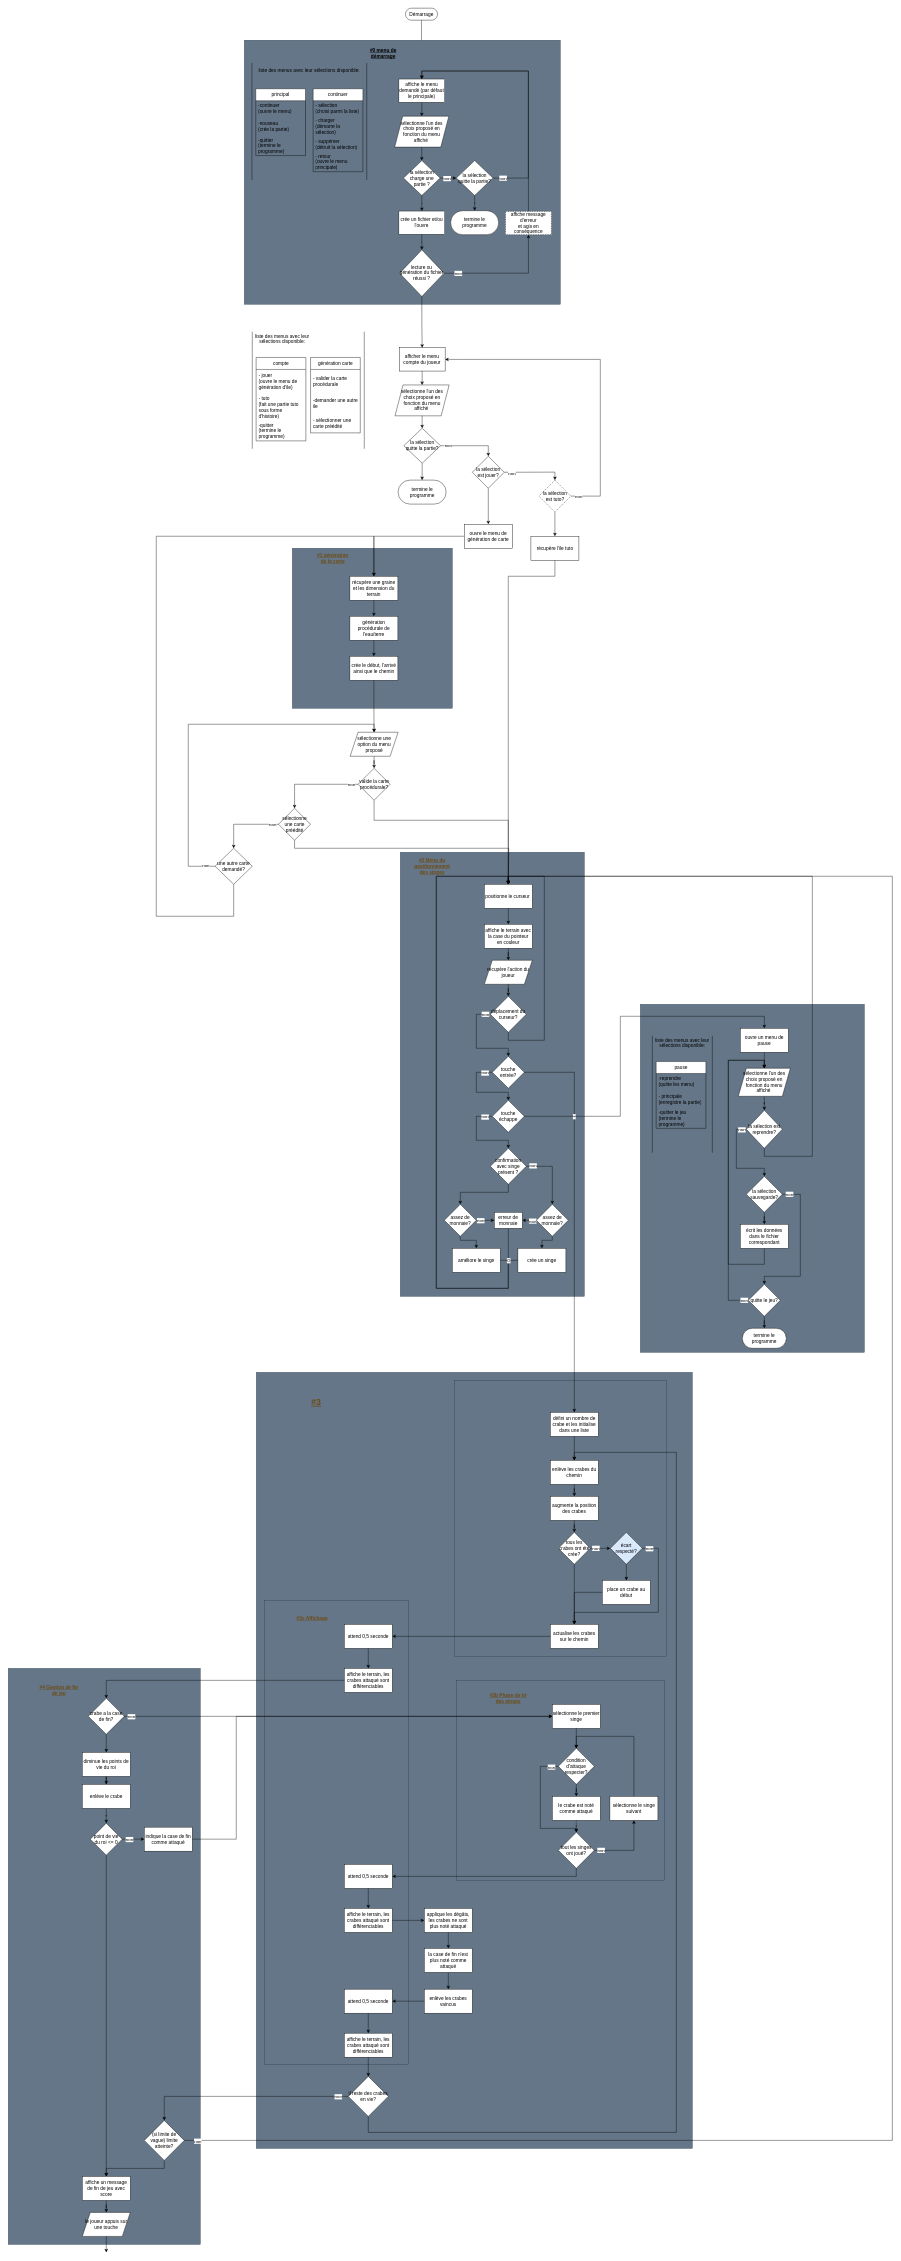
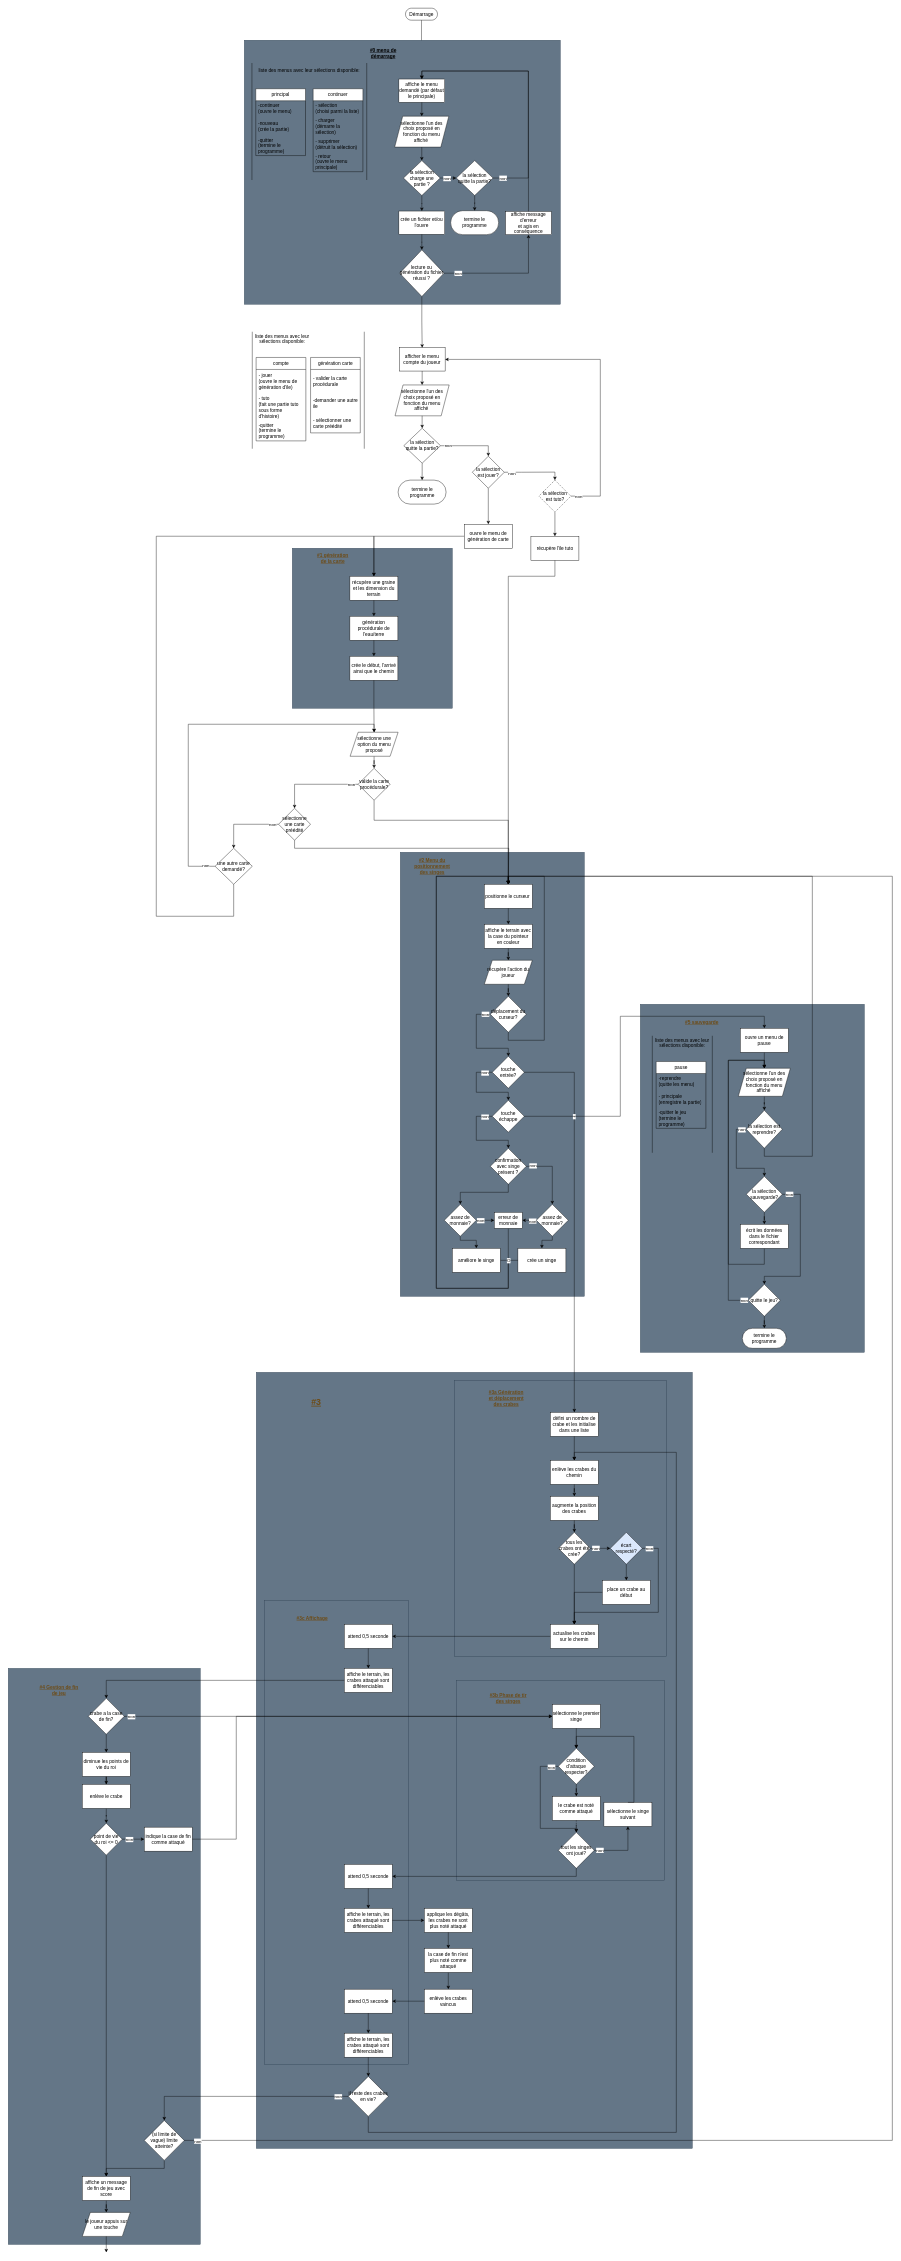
(528, 223) -> (528, 223)
none -> (702, 1022)
none -> (506, 1398)
(634, 1808) -> (628, 1814)
